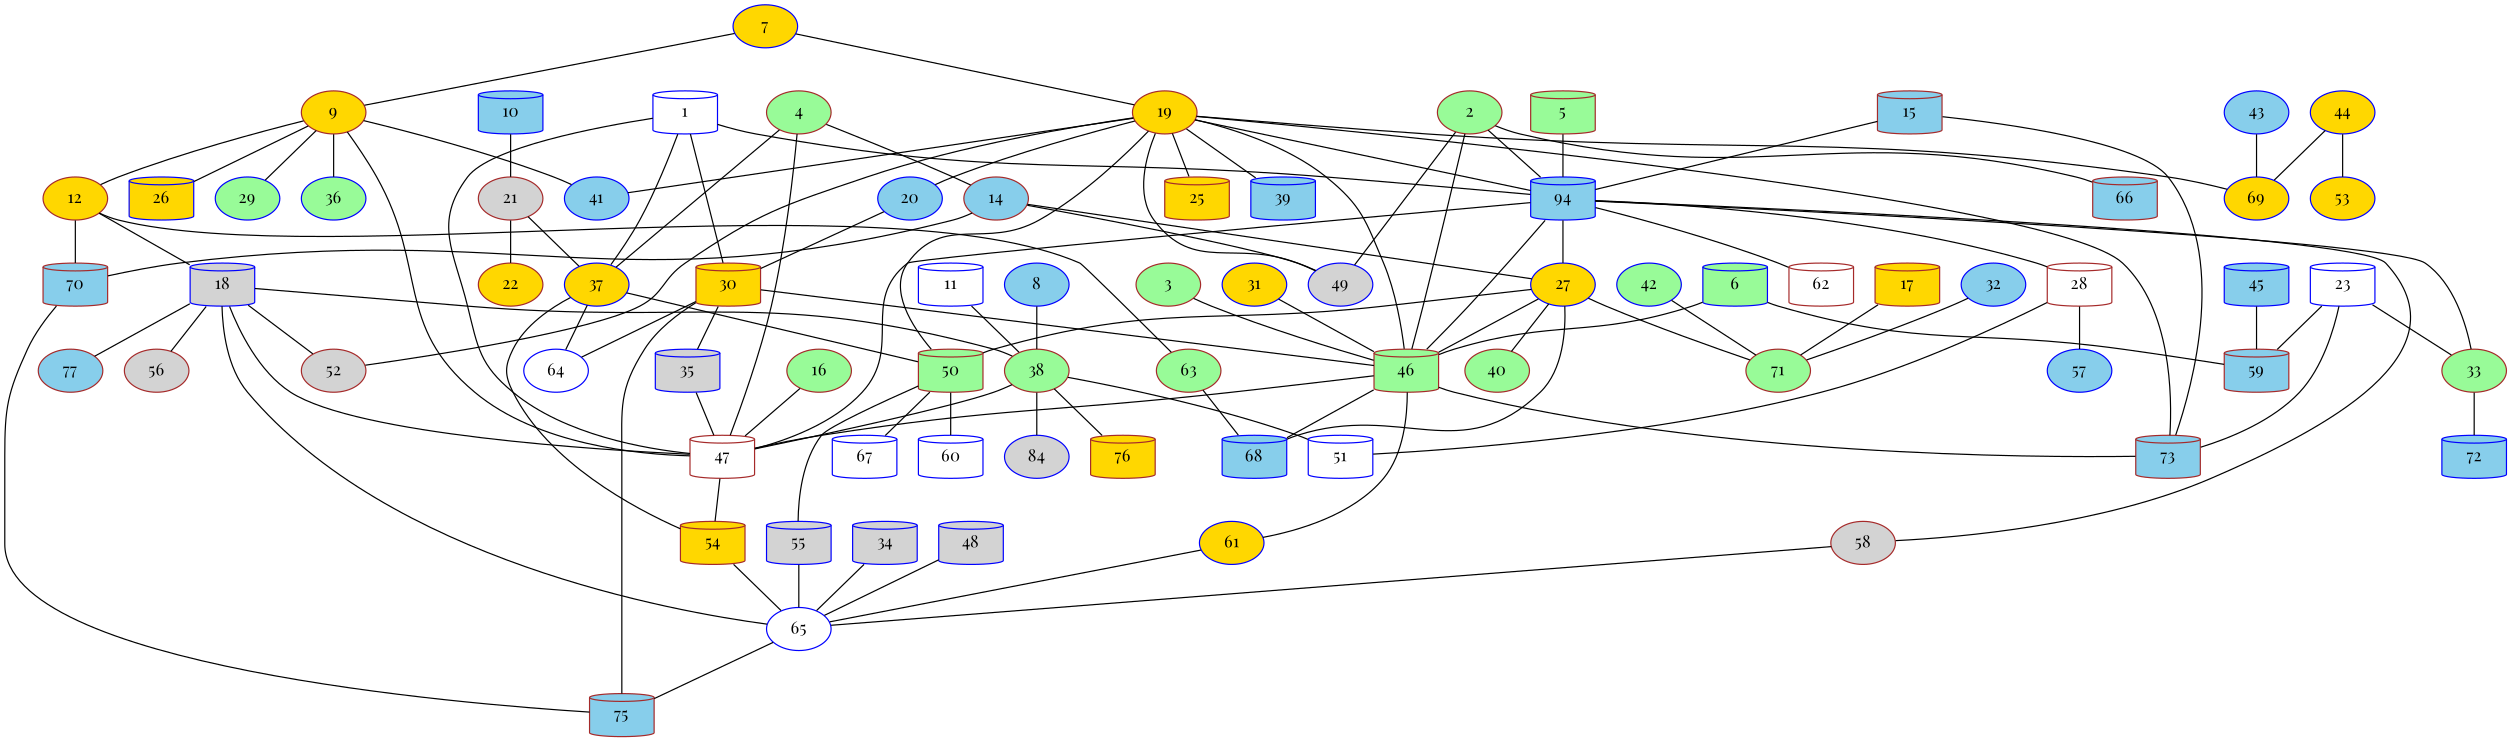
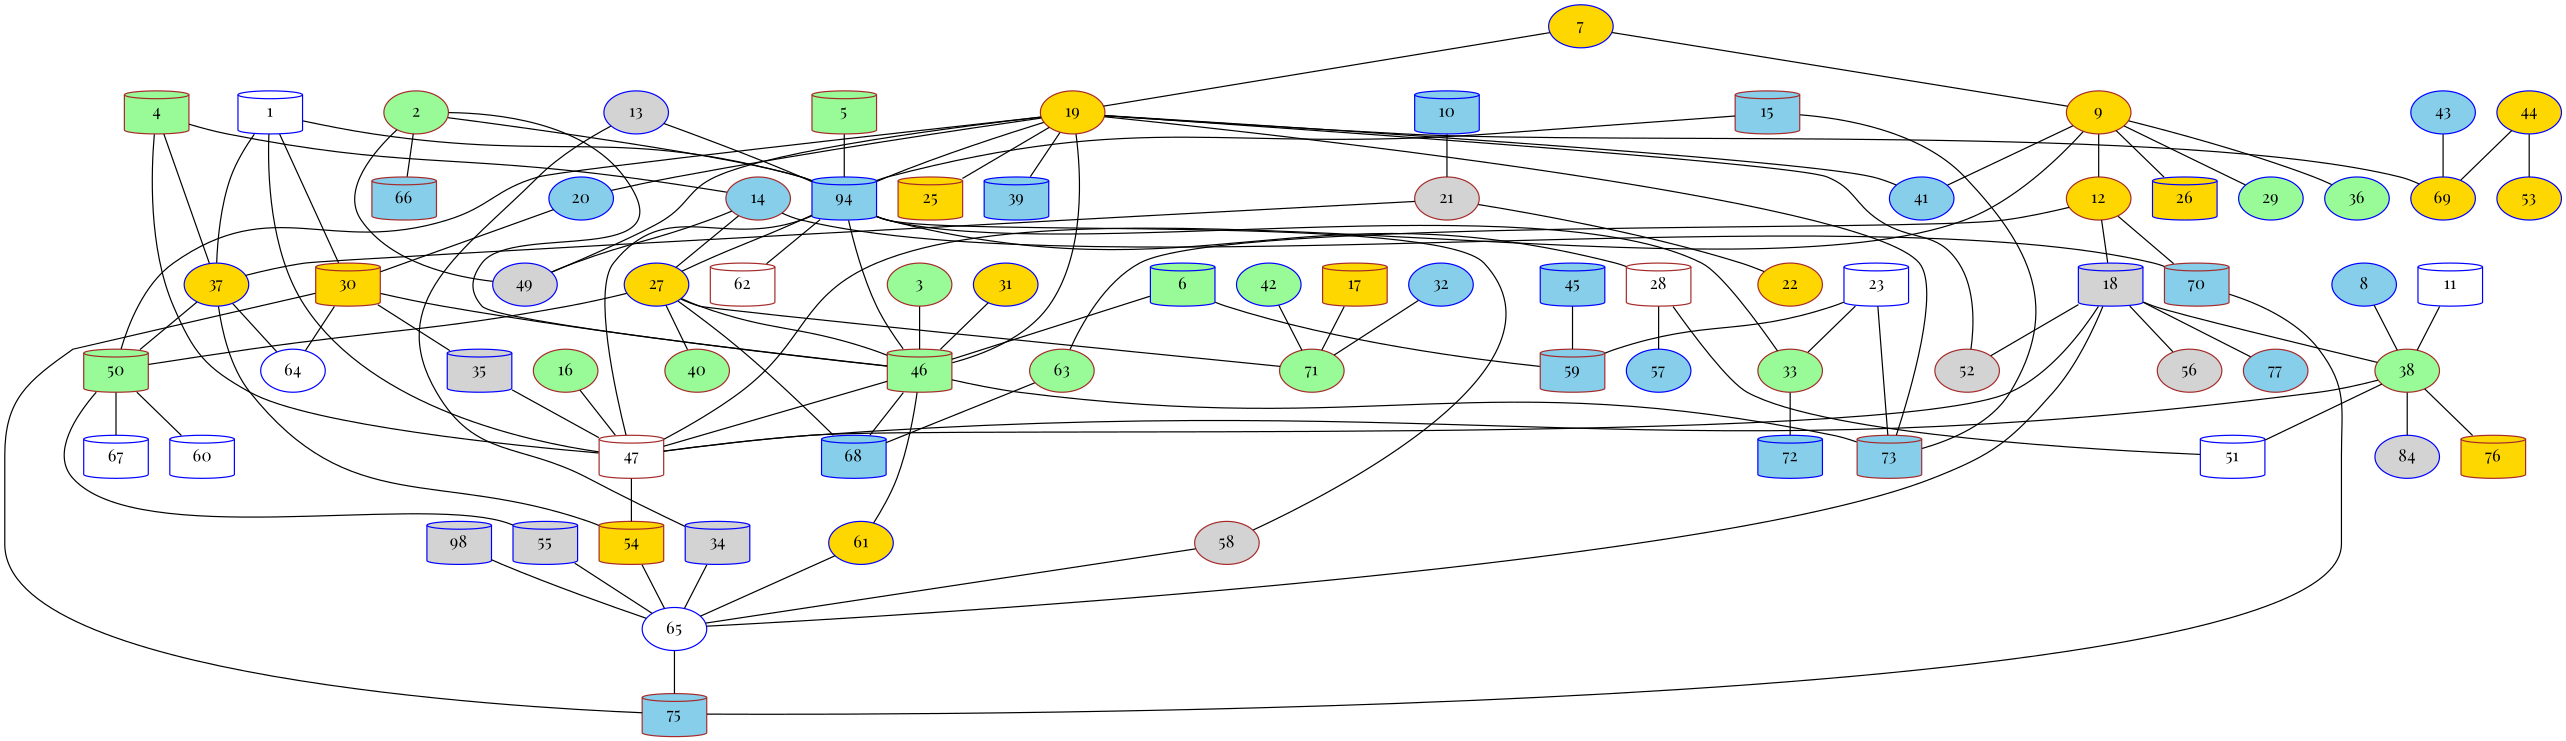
none -> (636, 112)
(799, 112) -> (157, 112)
(971, 543) -> (459, 543)
